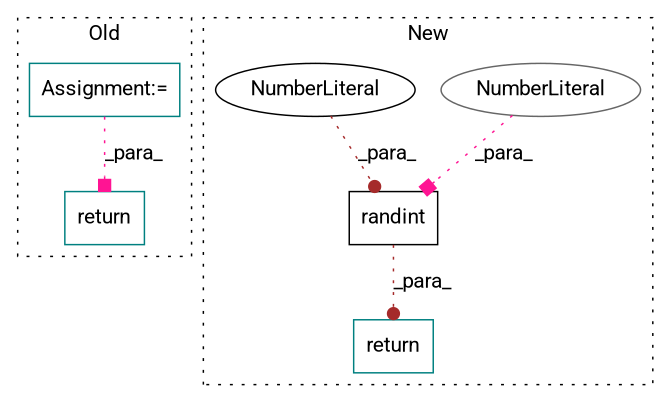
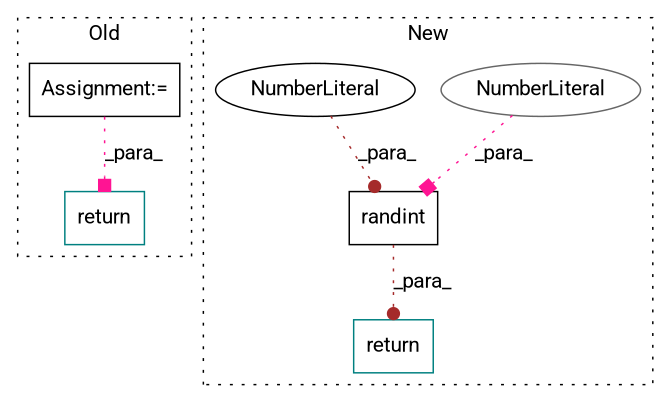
(105, 90) -> (105, 90)
